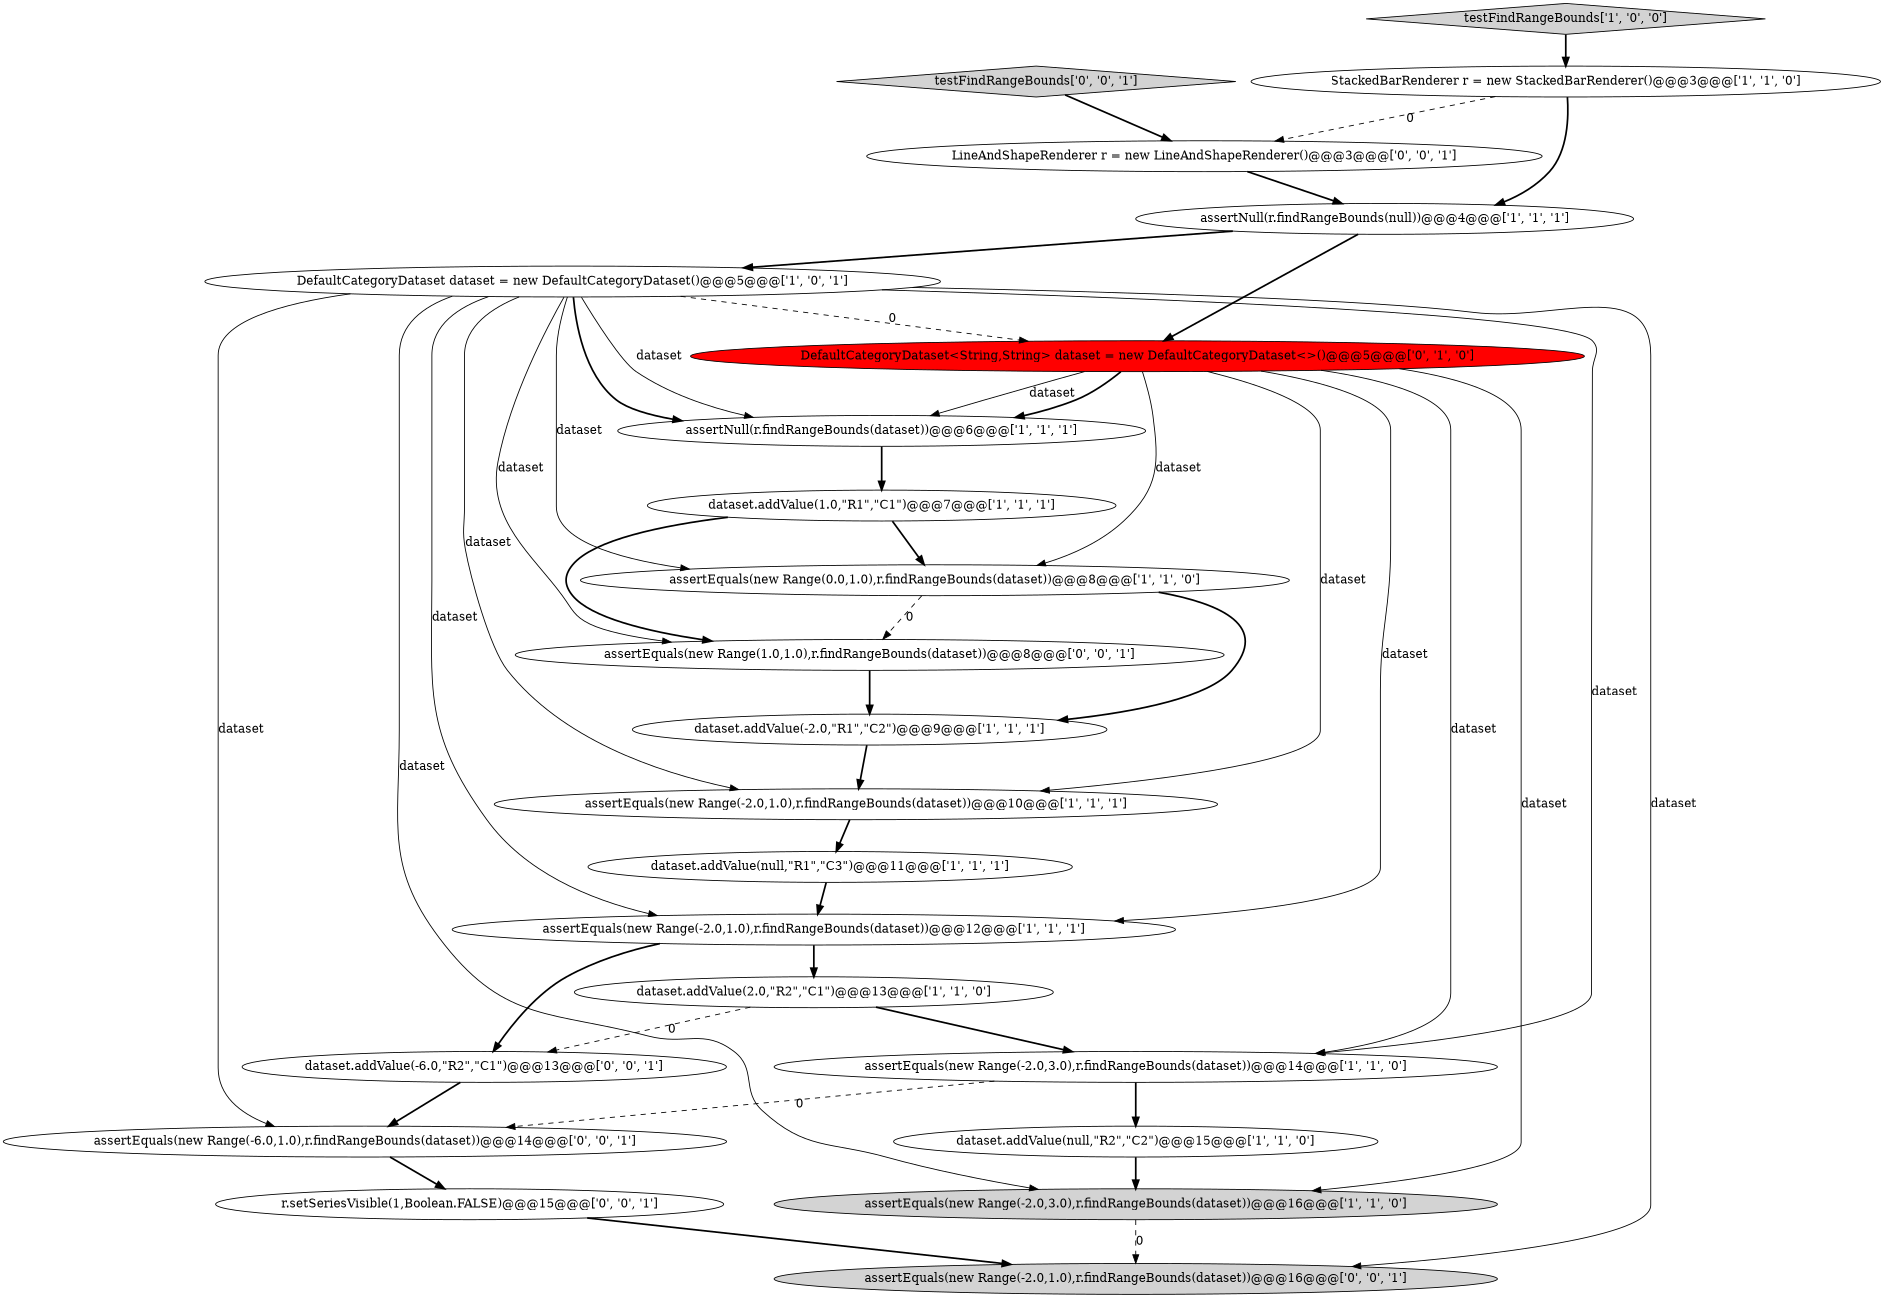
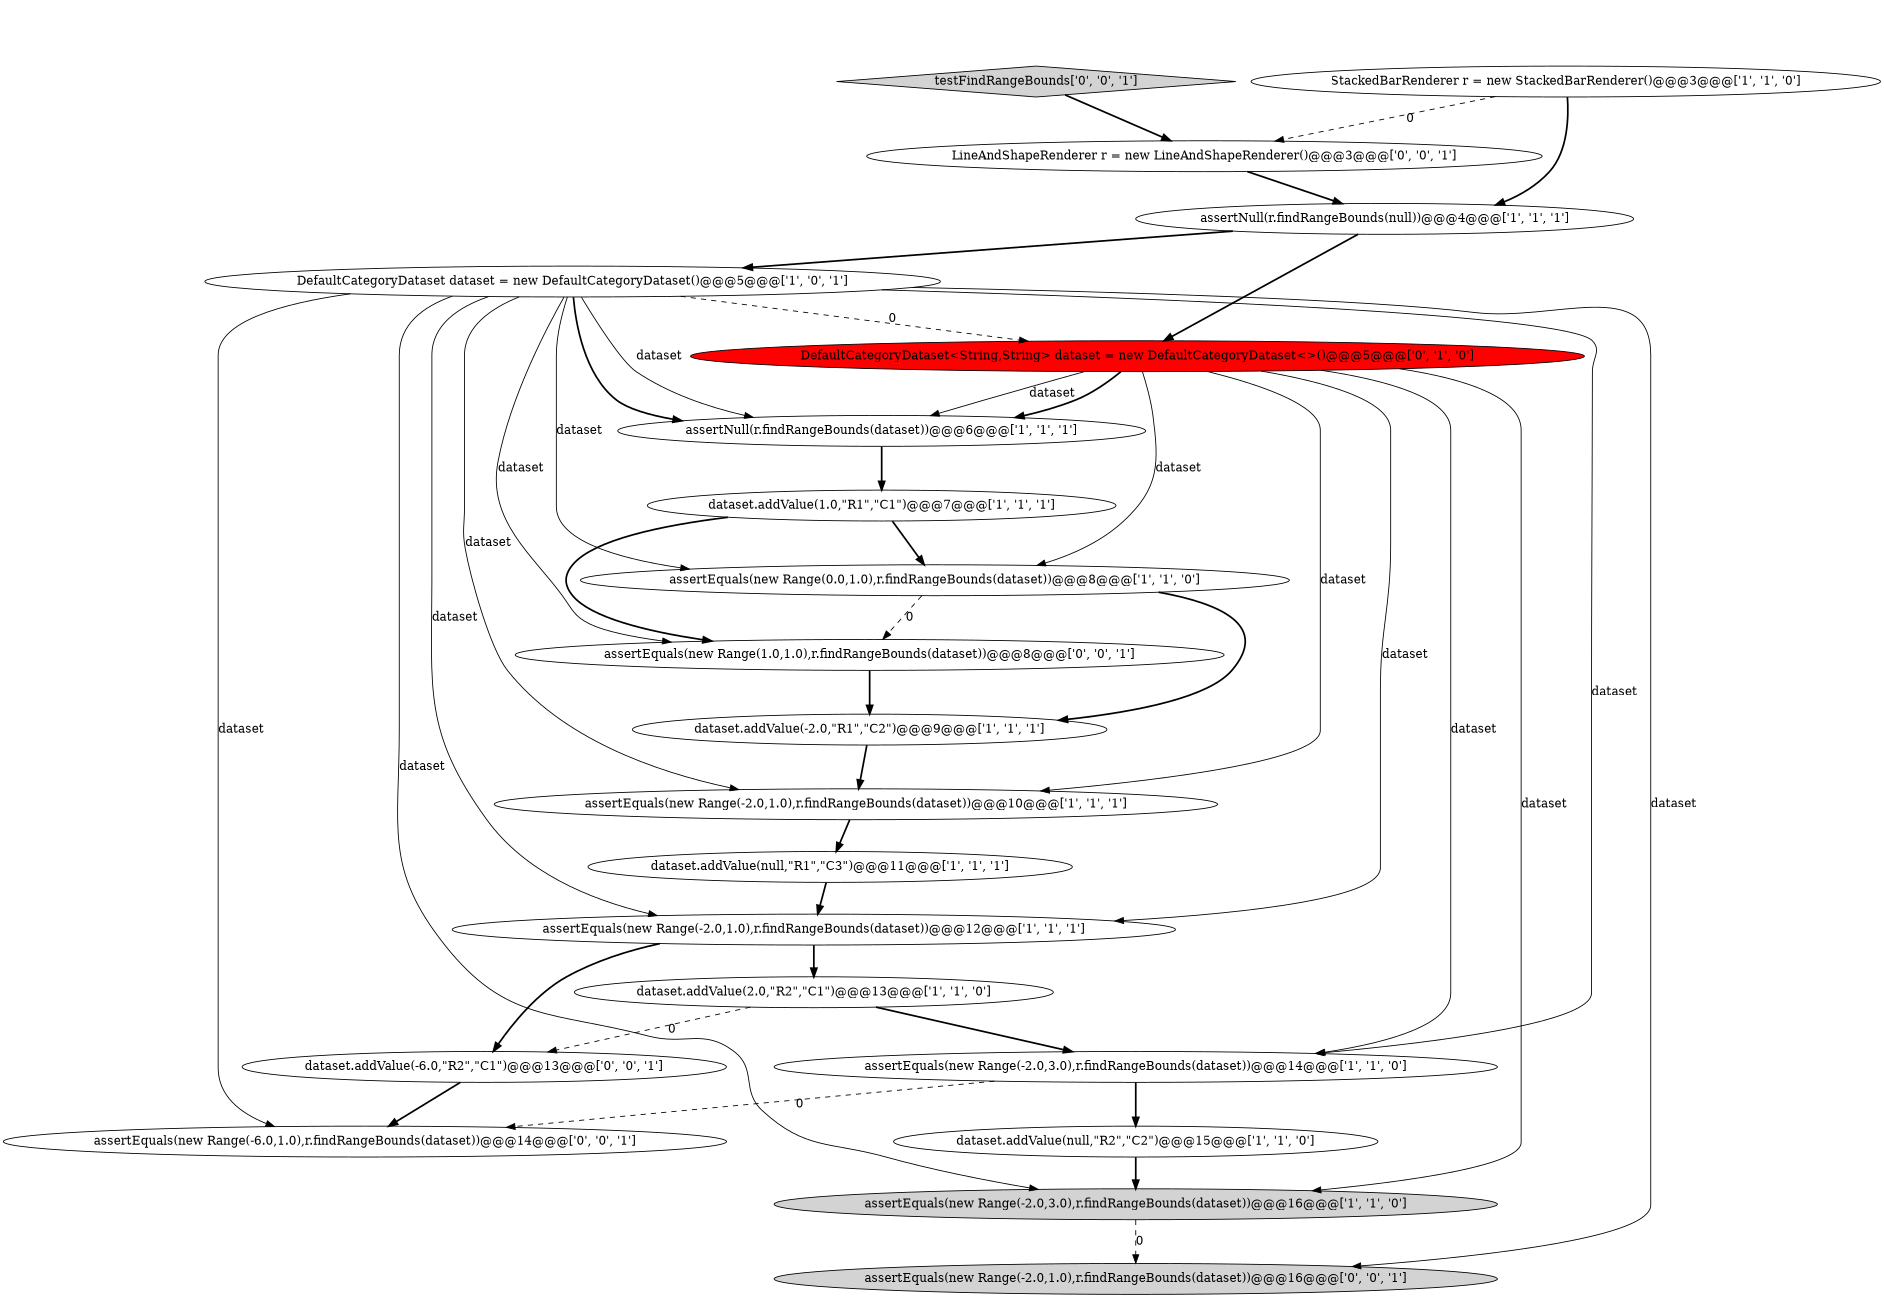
(1566, 19) -> none
(470, 1204) -> none
